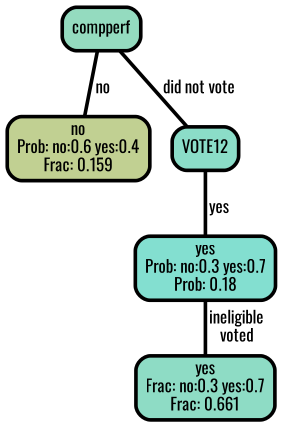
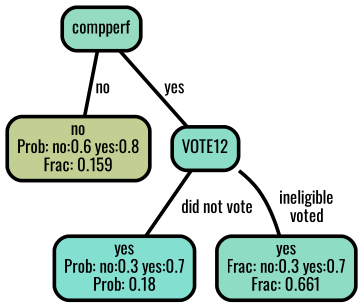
(198, 89) -> (173, 89)
(79, 149) -> (79, 149)
(218, 208) -> (216, 208)
(205, 328) -> (265, 200)
